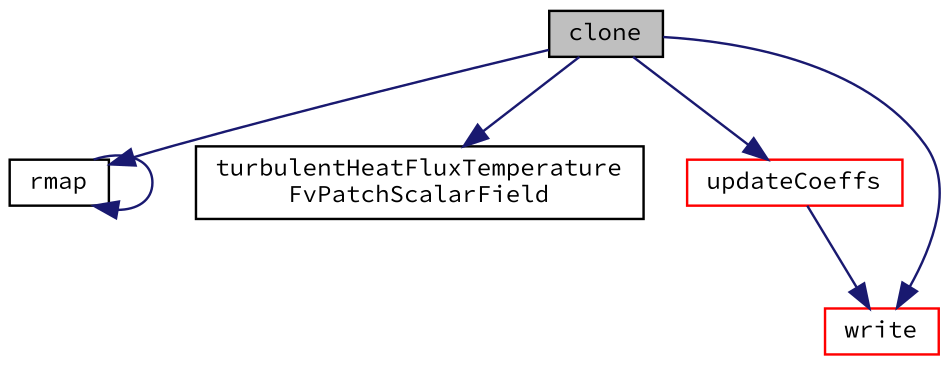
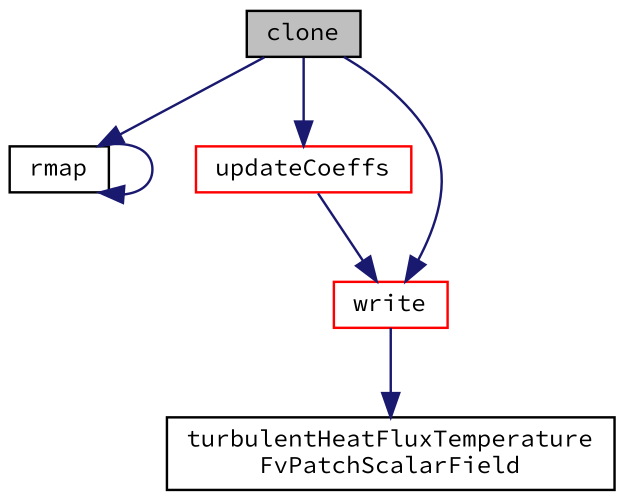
(531, 94) -> (391, 360)
